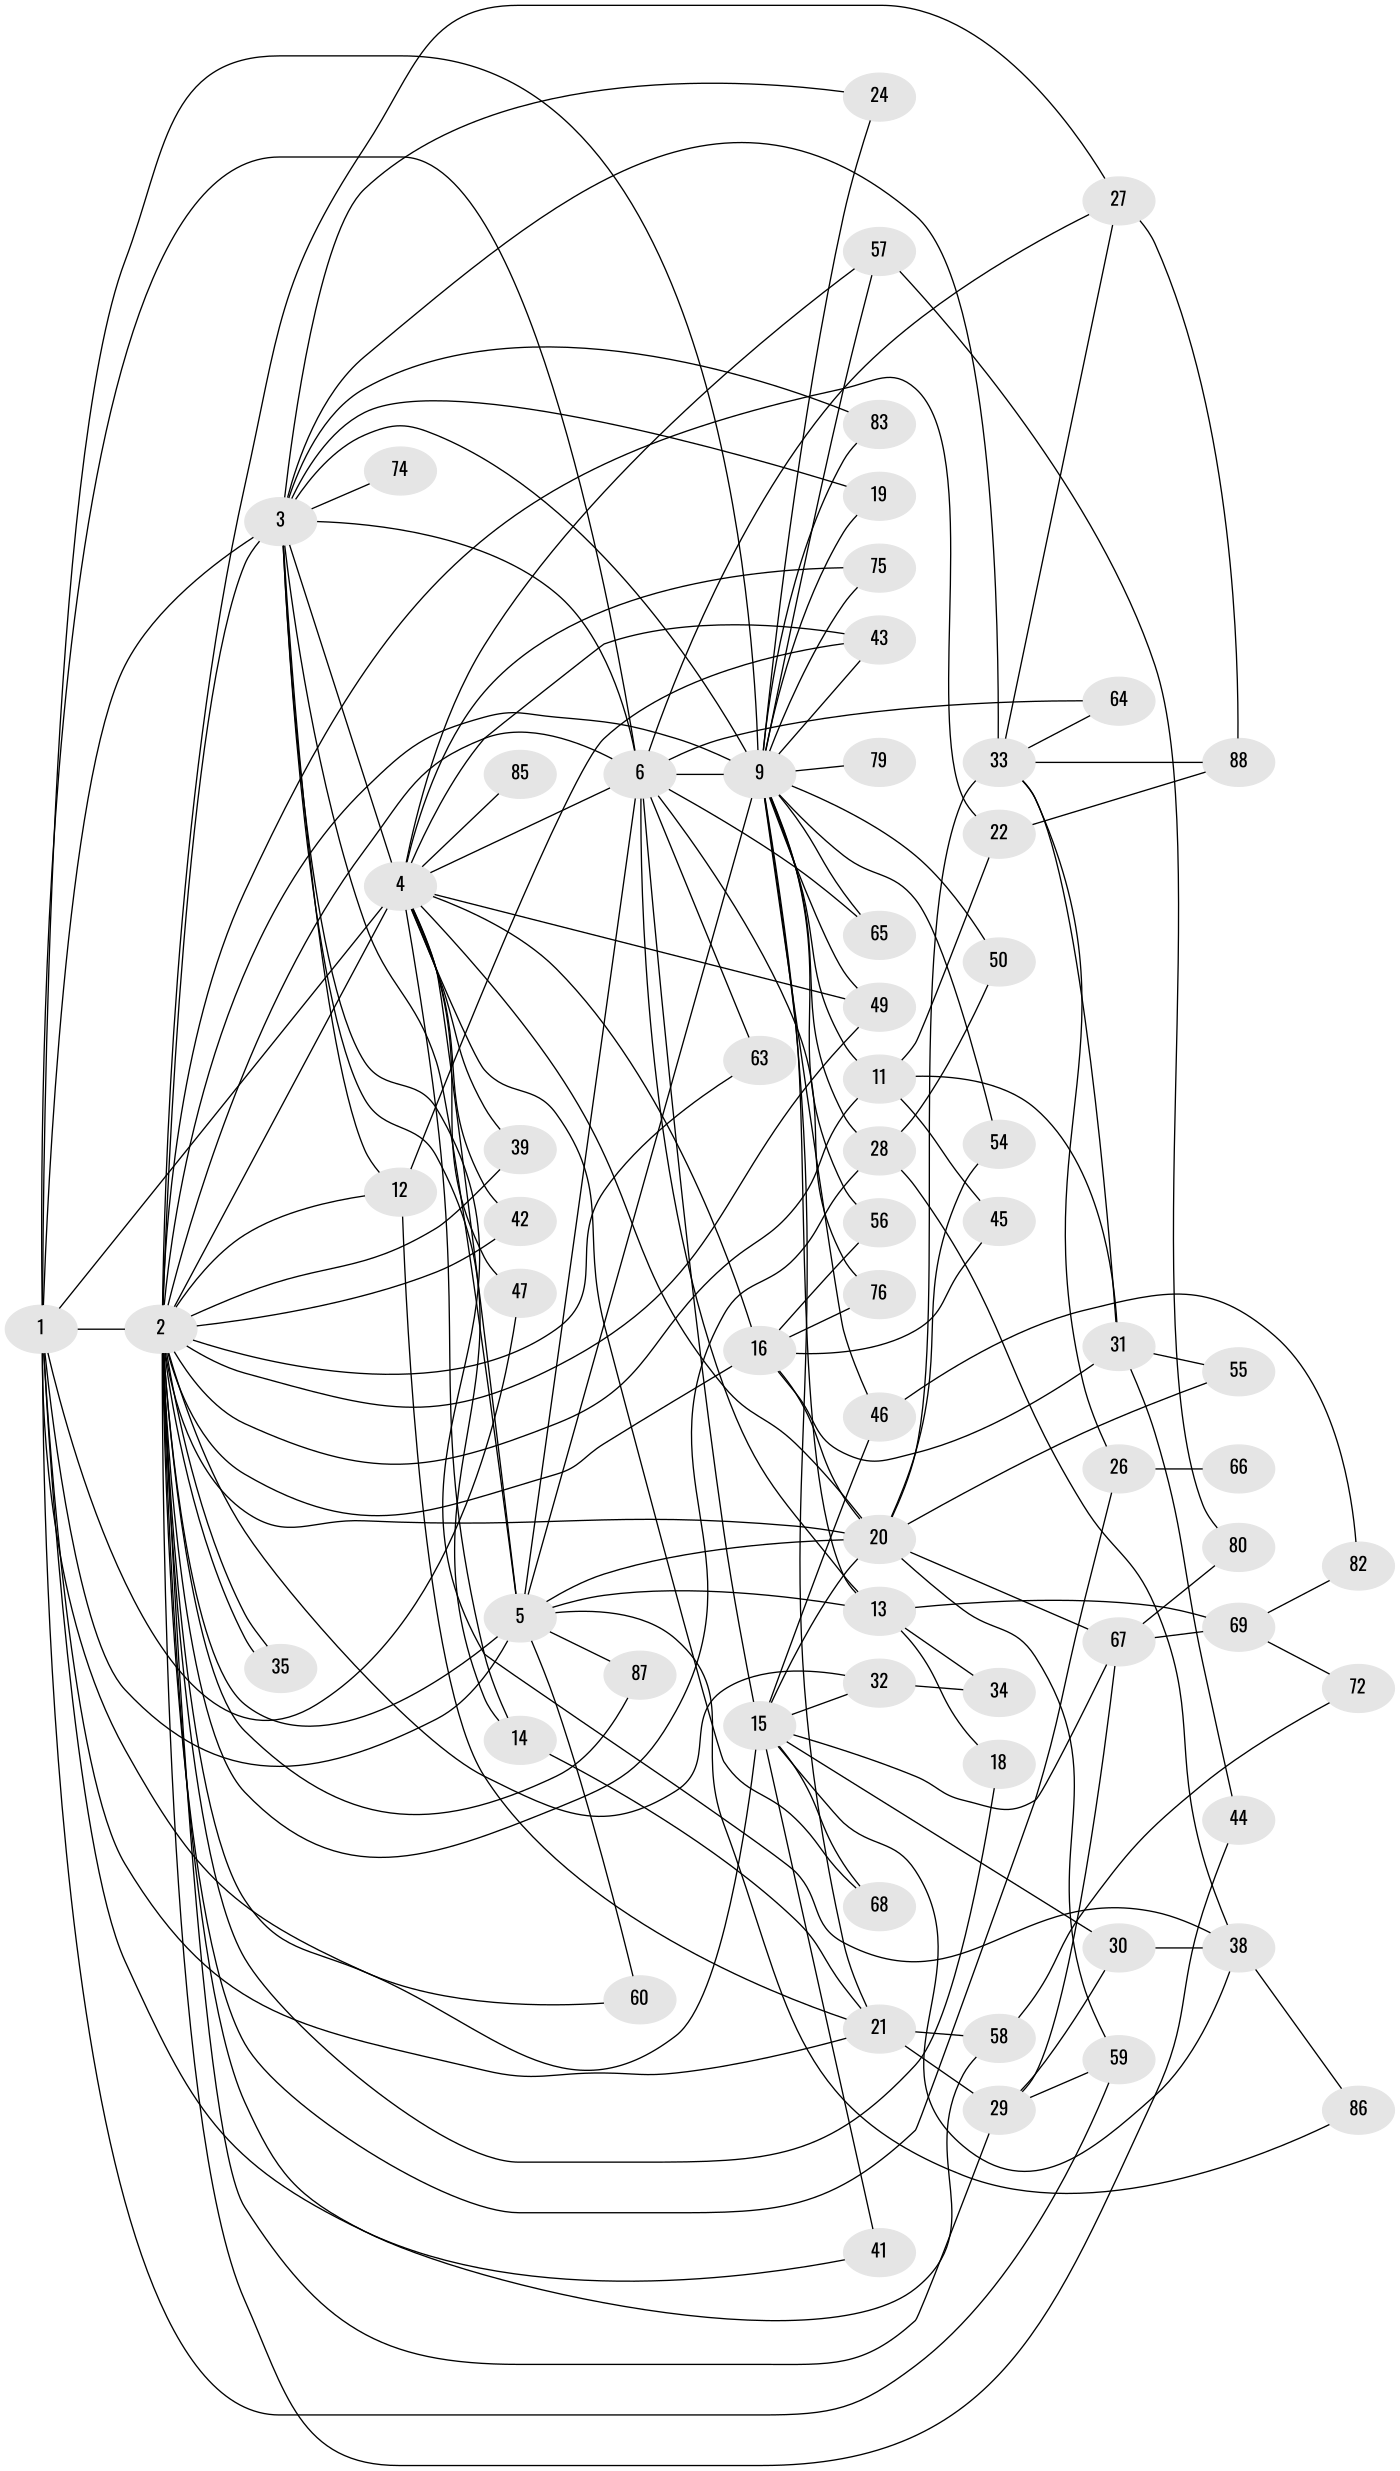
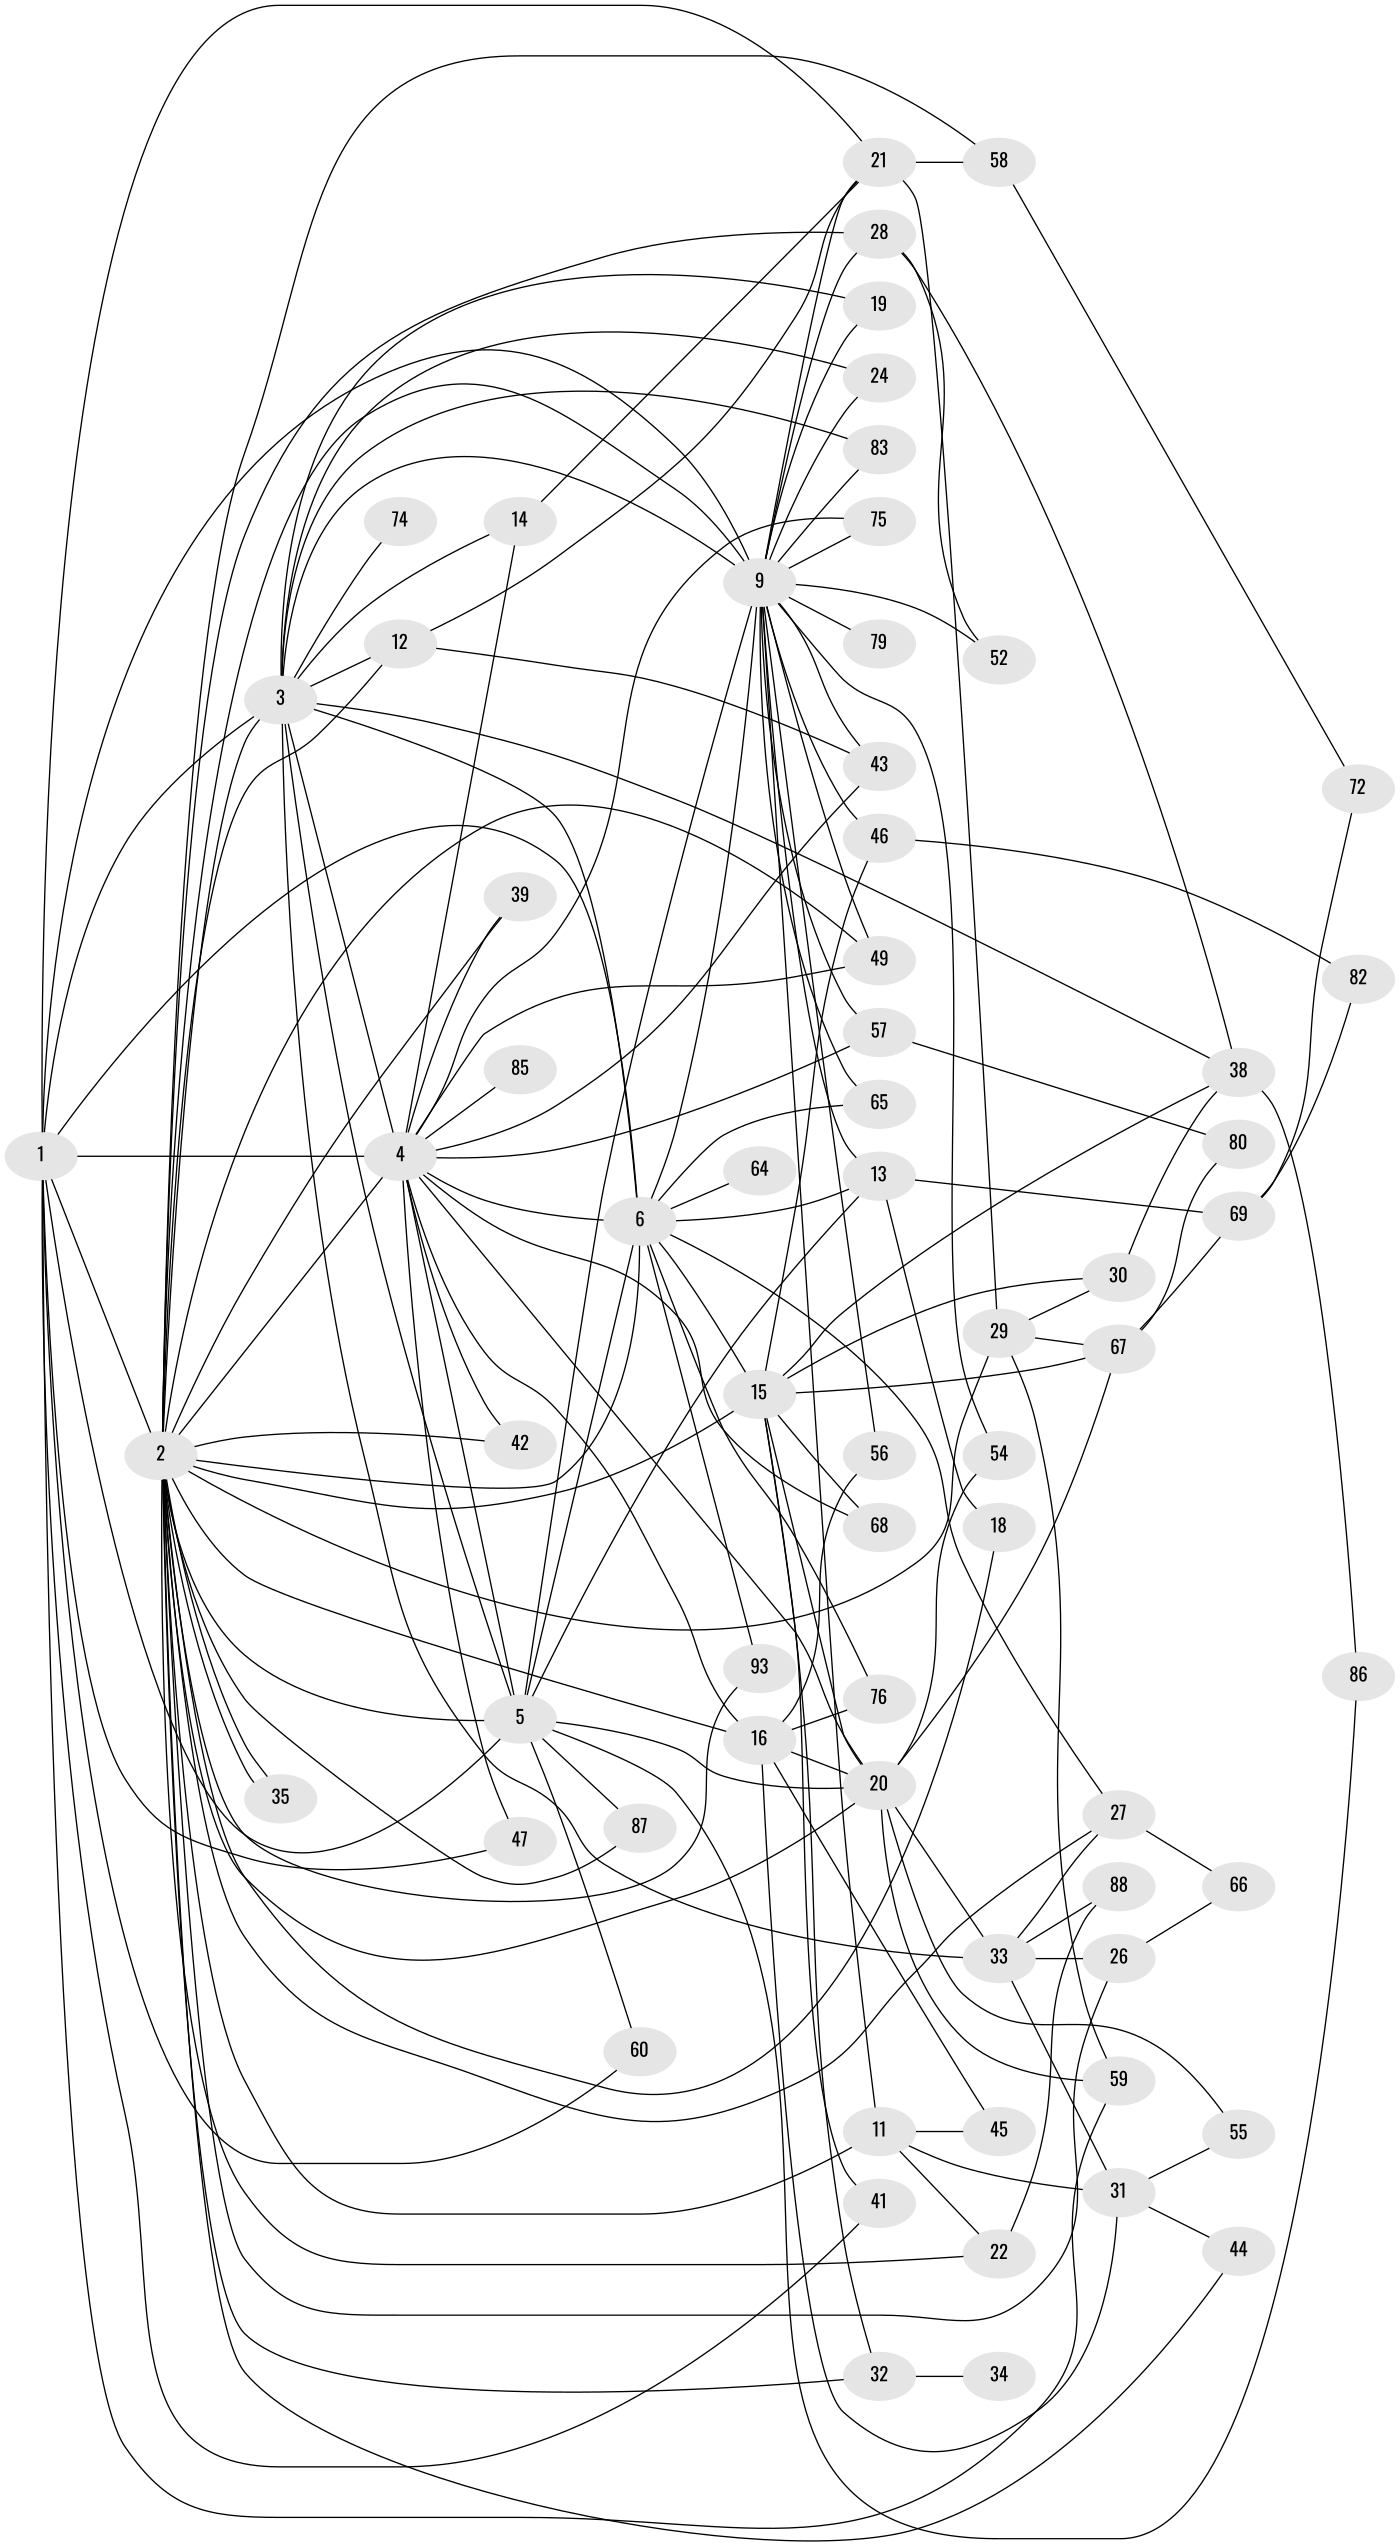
(1218, 473) -> (1179, 1851)
(1059, 732) -> none
(999, 962) -> (999, 660)
(760, 1060) -> (760, 1669)
(939, 1652) -> none
